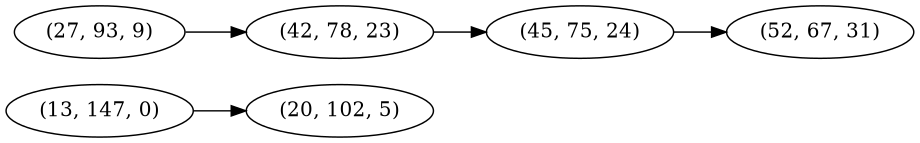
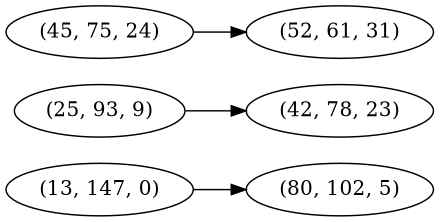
(100, 32) -> (100, 111)
(453, 32) -> none
(820, 32) -> (340, 32)
(340, 111) -> (340, 190)
